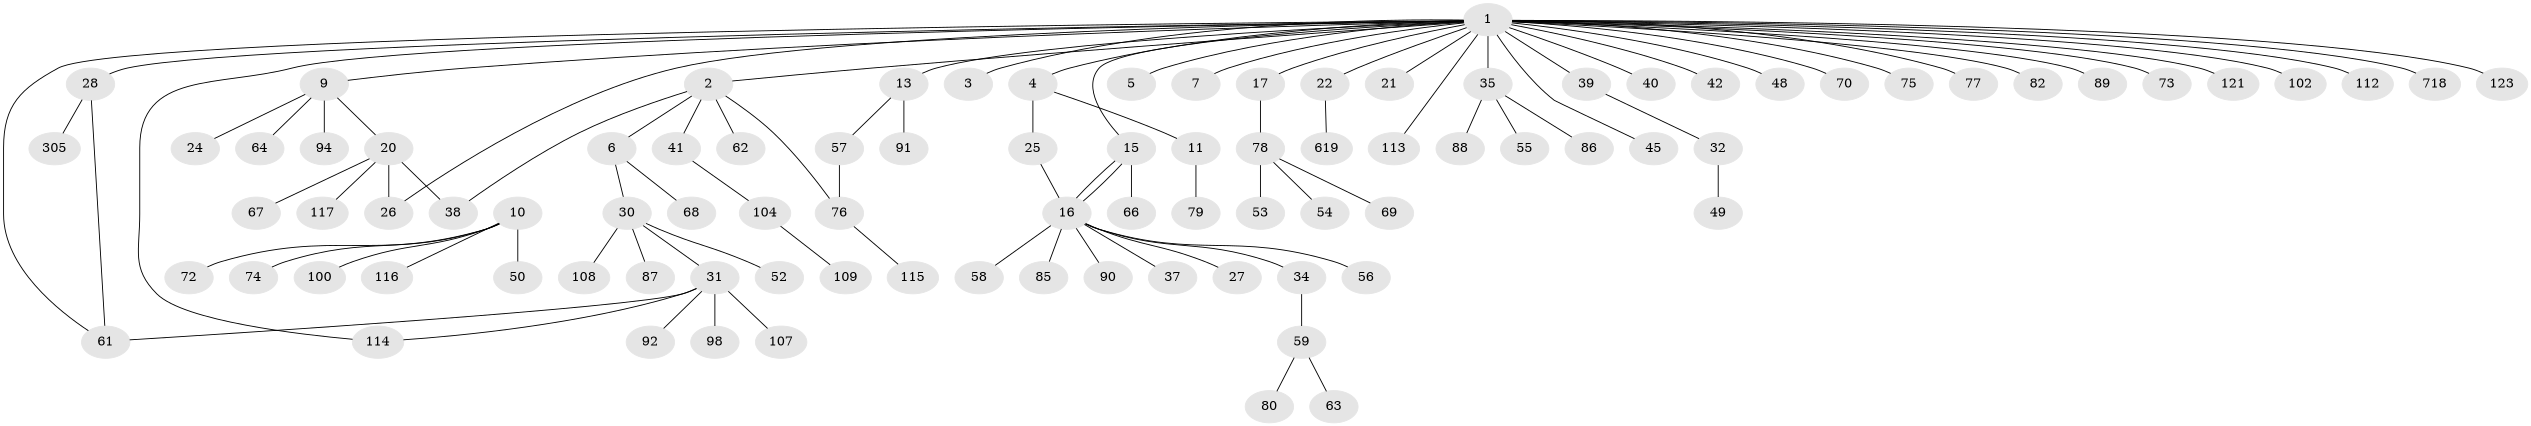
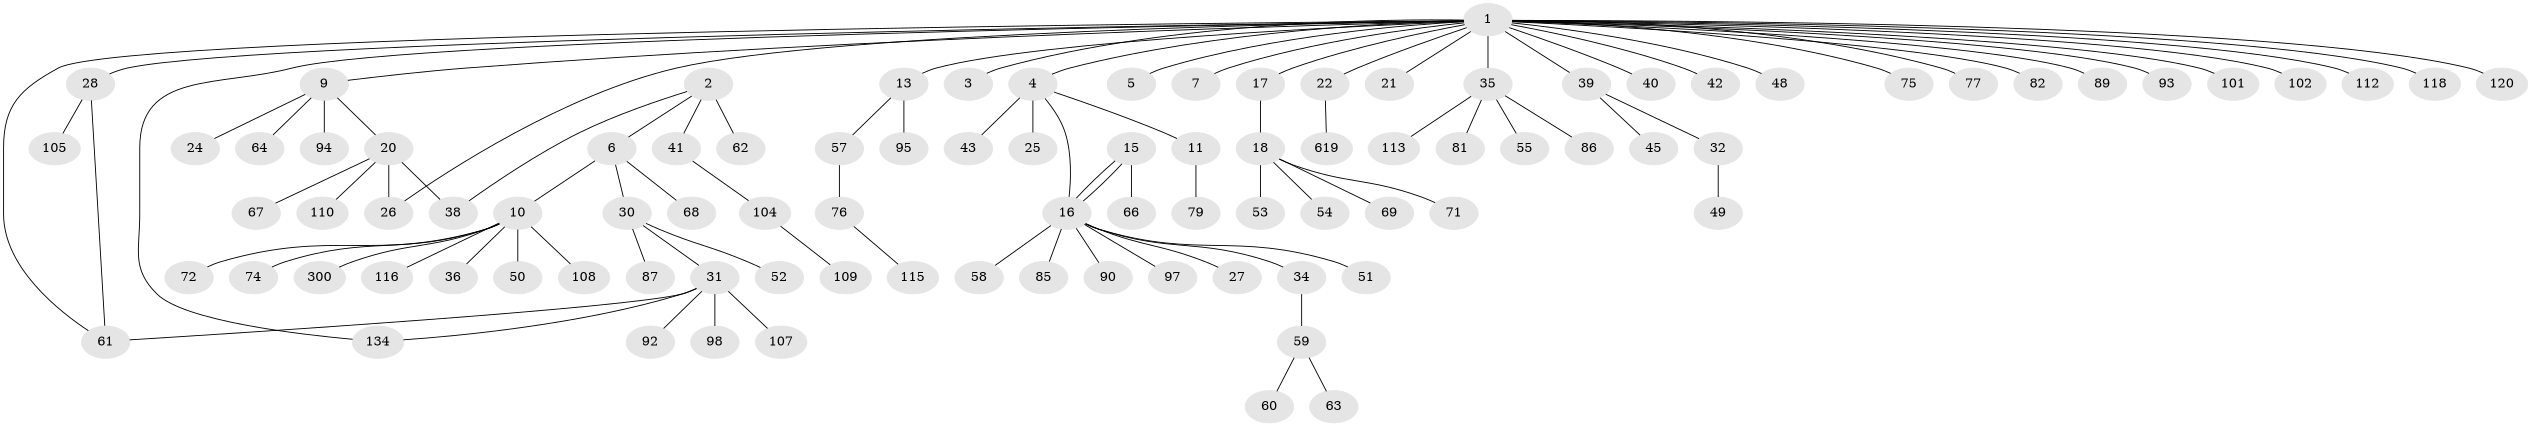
(1242, 38) -> none
(1135, 47) -> none
(1441, 84) -> (1441, 116)
(1845, 84) -> none
(2167, 84) -> (2167, 84)
(2233, 84) -> (2233, 84)
(2435, 84) -> (2435, 84)
(2502, 84) -> (2502, 84)
(1555, 101) -> (1620, 116)
(783, 142) -> none
(55, 149) -> (55, 149)
(904, 149) -> (904, 149)
none -> (968, 149)
(1260, 149) -> (1260, 149)
(1460, 149) -> (1460, 149)
none -> (565, 181)
(1050, 181) -> (1068, 145)
(322, 213) -> (322, 213)
none -> (1454, 213)
(606, 245) -> (551, 245)
(320, 278) -> (320, 278)
none -> (453, 278)
(1173, 278) -> (1173, 278)
(1366, 278) -> (1366, 278)
(378, 342) -> (378, 342)
(1269, 407) -> (1269, 407)
